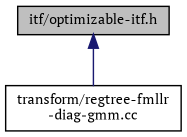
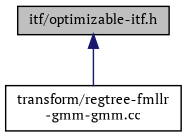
(93, 108) -> (93, 108)
